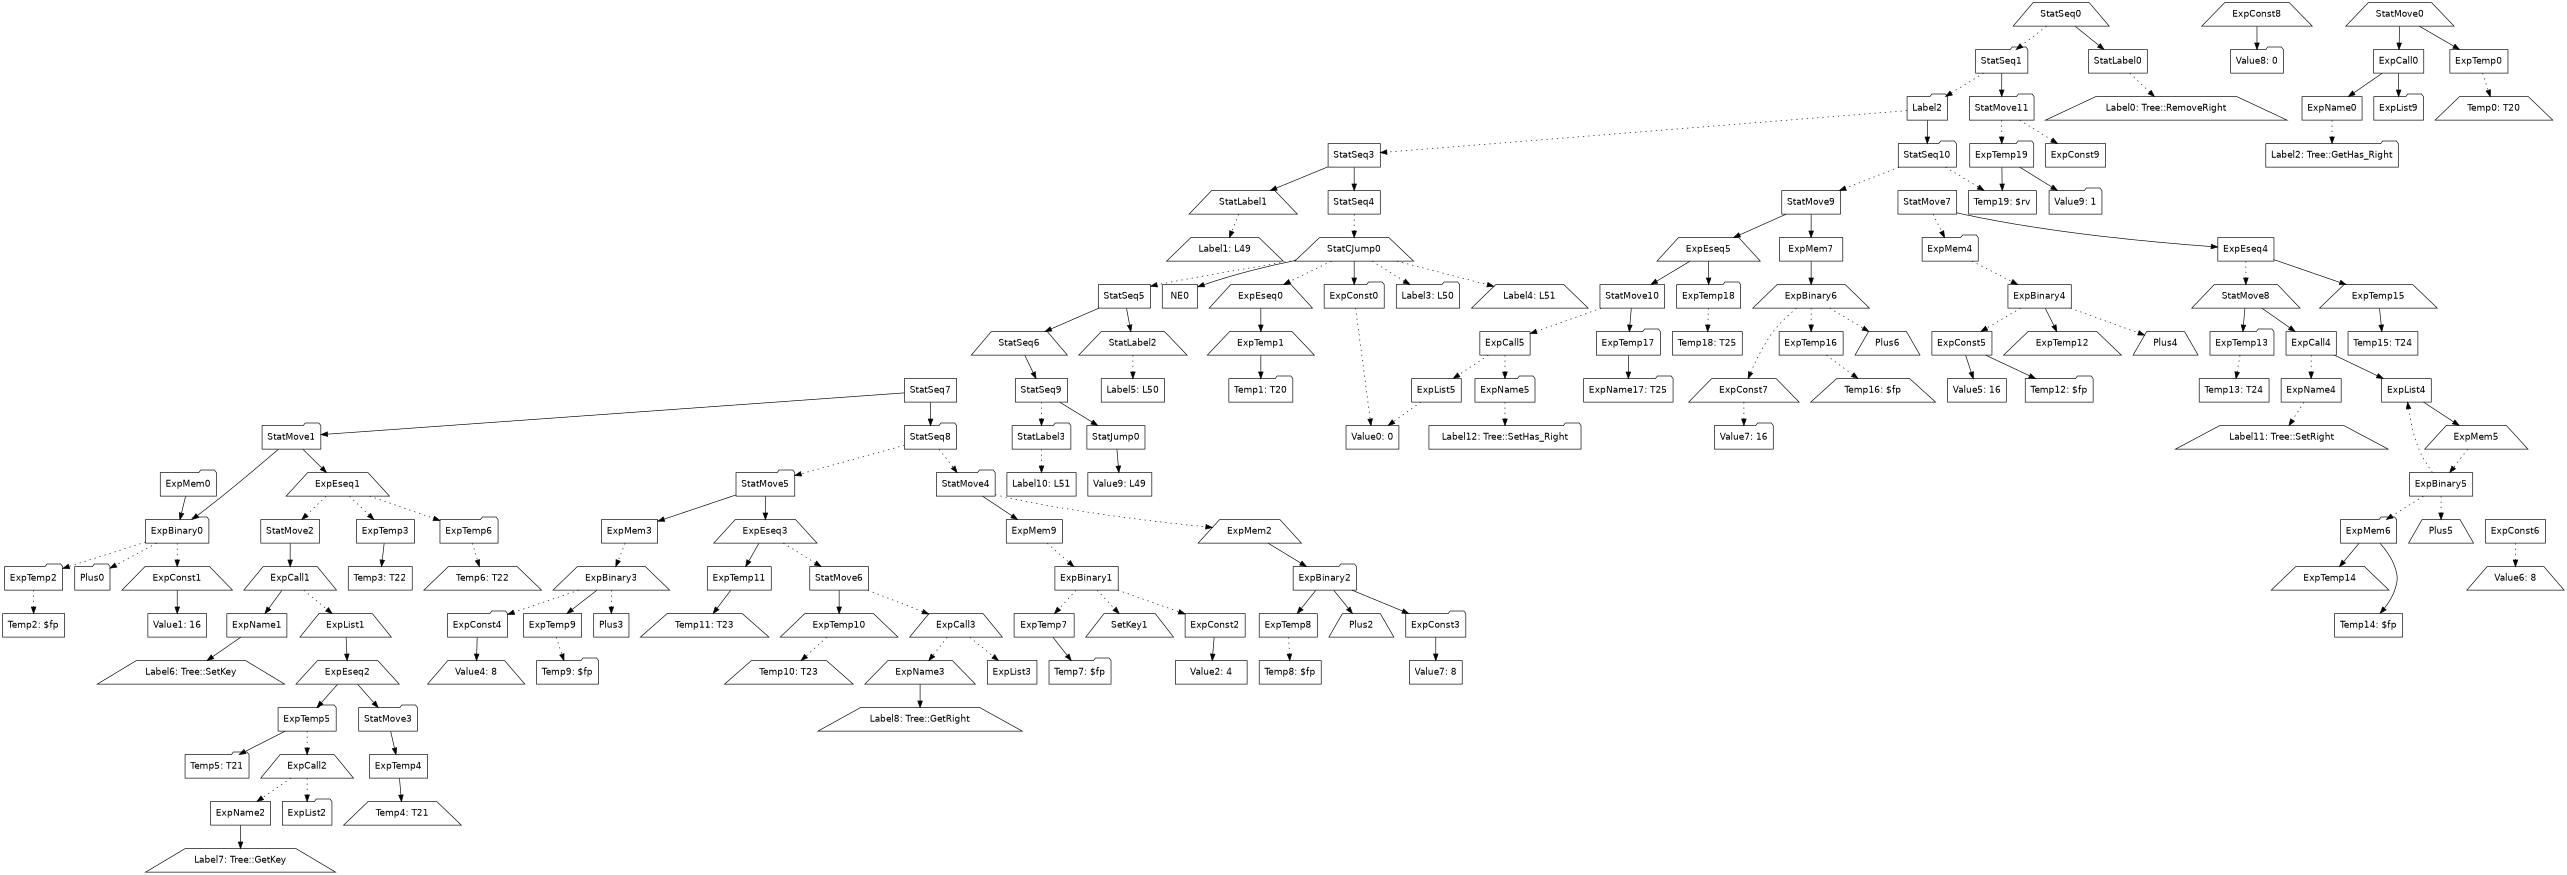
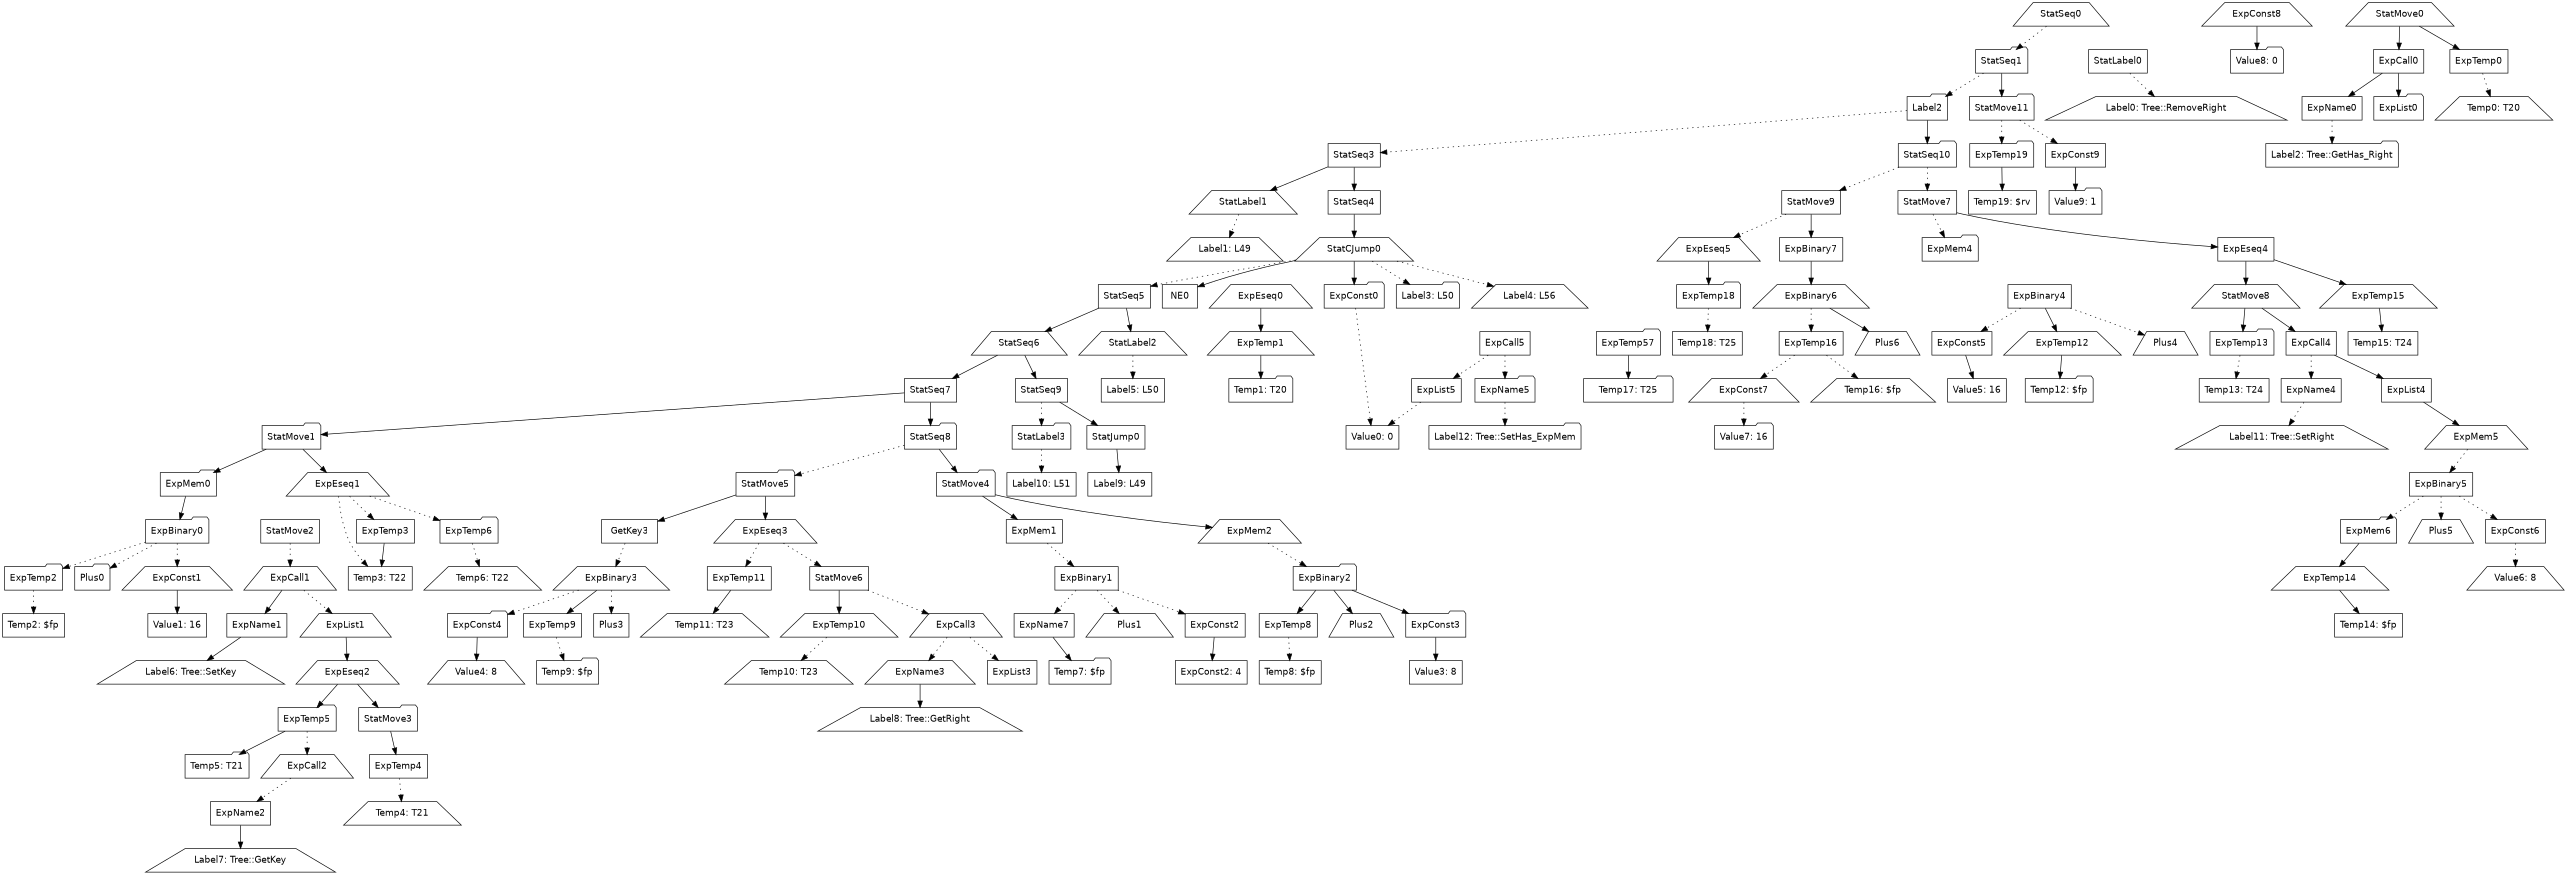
(2087, 36) -> none
(2399, 108) -> (2399, 108)
(1962, 177) -> (1927, 176)
(2036, 177) -> (2076, 176)
(1354, 223) -> (1354, 223)
(1763, 225) -> (1763, 225)
(1811, 249) -> (1811, 249)
(2246, 270) -> (2246, 270)
(1311, 271) -> none
(1992, 271) -> none
(1530, 296) -> (1530, 296)
(1632, 296) -> none
(1846, 318) -> (1846, 318)
(1769, 337) -> (1780, 365)
(1628, 343) -> (1628, 343)
none -> (978, 365)
(2008, 365) -> (2061, 364)
(1628, 390) -> (1628, 390)
(1505, 437) -> (1505, 437)
(2416, 442) -> (2475, 506)
(946, 458) -> (946, 458)
(238, 483) -> (243, 460)
(1120, 484) -> (1120, 484)
(316, 506) -> (345, 531)
(1100, 514) -> (1100, 514)
(630, 531) -> (630, 531)
(1034, 531) -> (1034, 531)
(290, 552) -> (290, 552)
(754, 552) -> (754, 552)
(1284, 553) -> (1284, 553)
(2397, 575) -> (2347, 599)
(1044, 625) -> (1044, 625)
(1130, 625) -> (1130, 625)
(1211, 672) -> (1211, 672)
(1436, 672) -> (1436, 672)
(400, 787) -> (400, 787)
(307, 813) -> none
